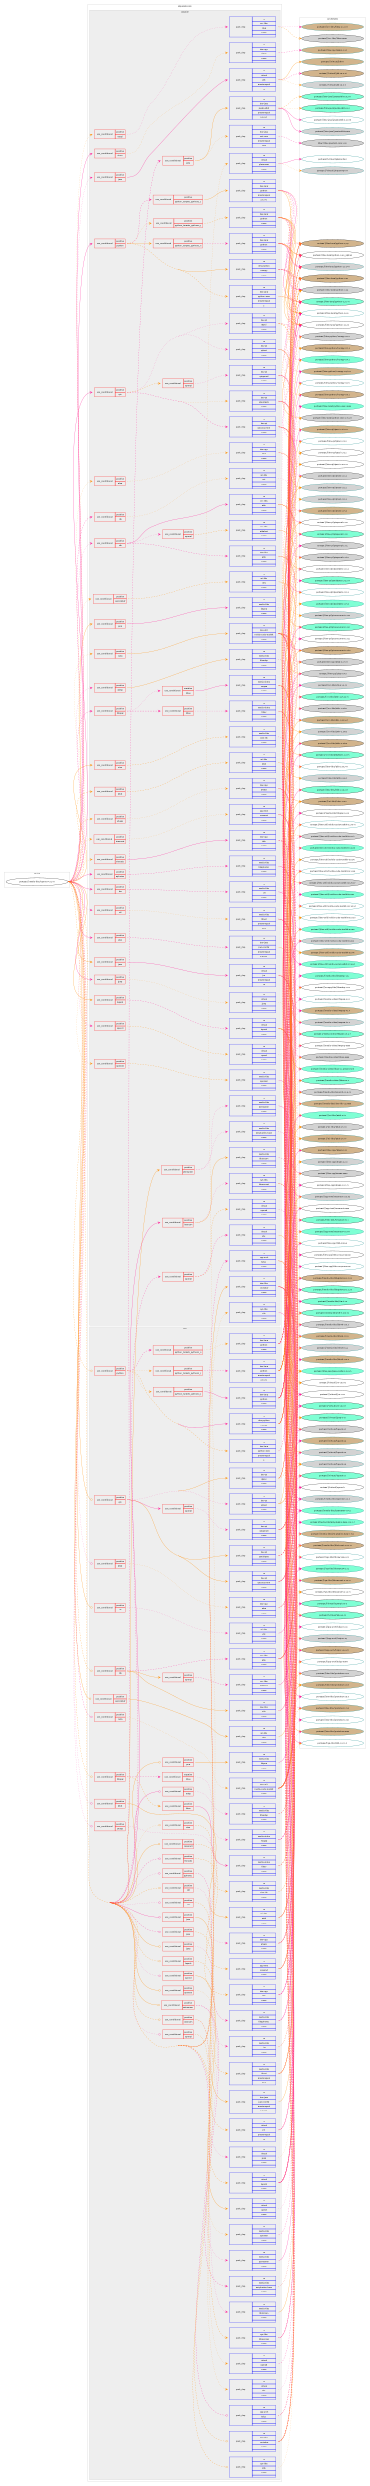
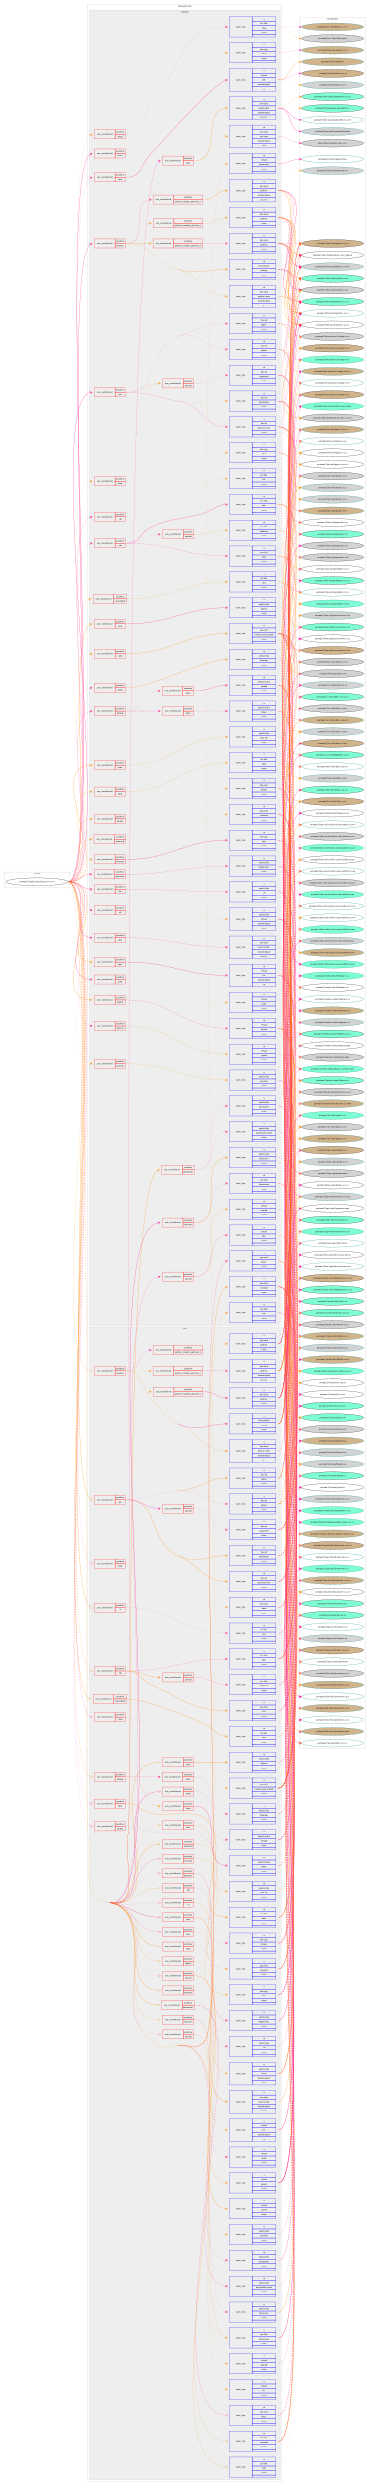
(333, 278) -> (333, 278)
(333, 987) -> (333, 987)
